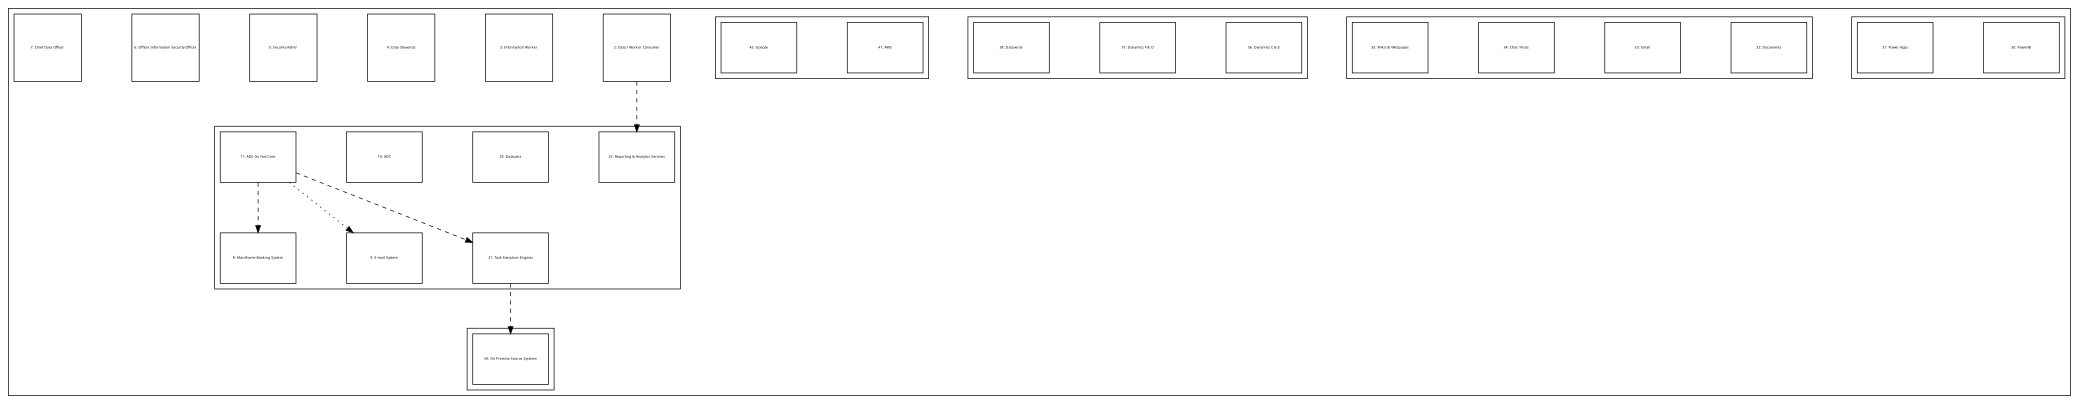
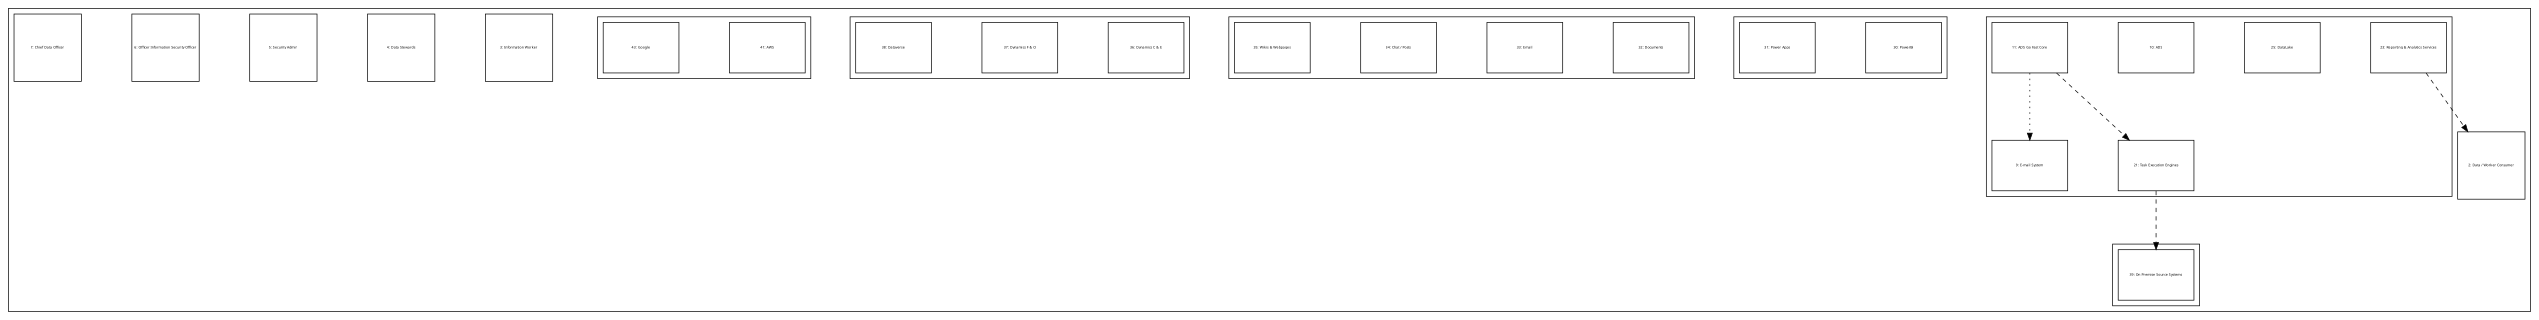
(637, 103) -> (2445, 100)
(258, 258) -> none
